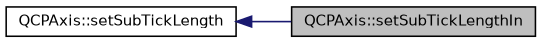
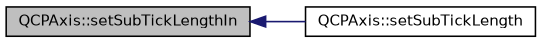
(272, 22) -> (286, 22)
